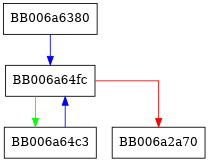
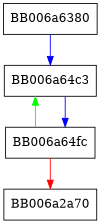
(50, 45) -> (50, 45)
